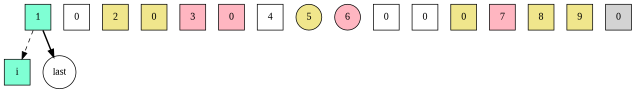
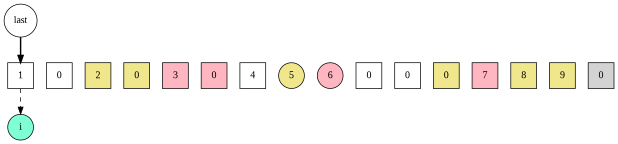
(38, 17) -> (21, 76)
(47, 40) -> (21, 46)
(17, 72) -> (21, 127)
